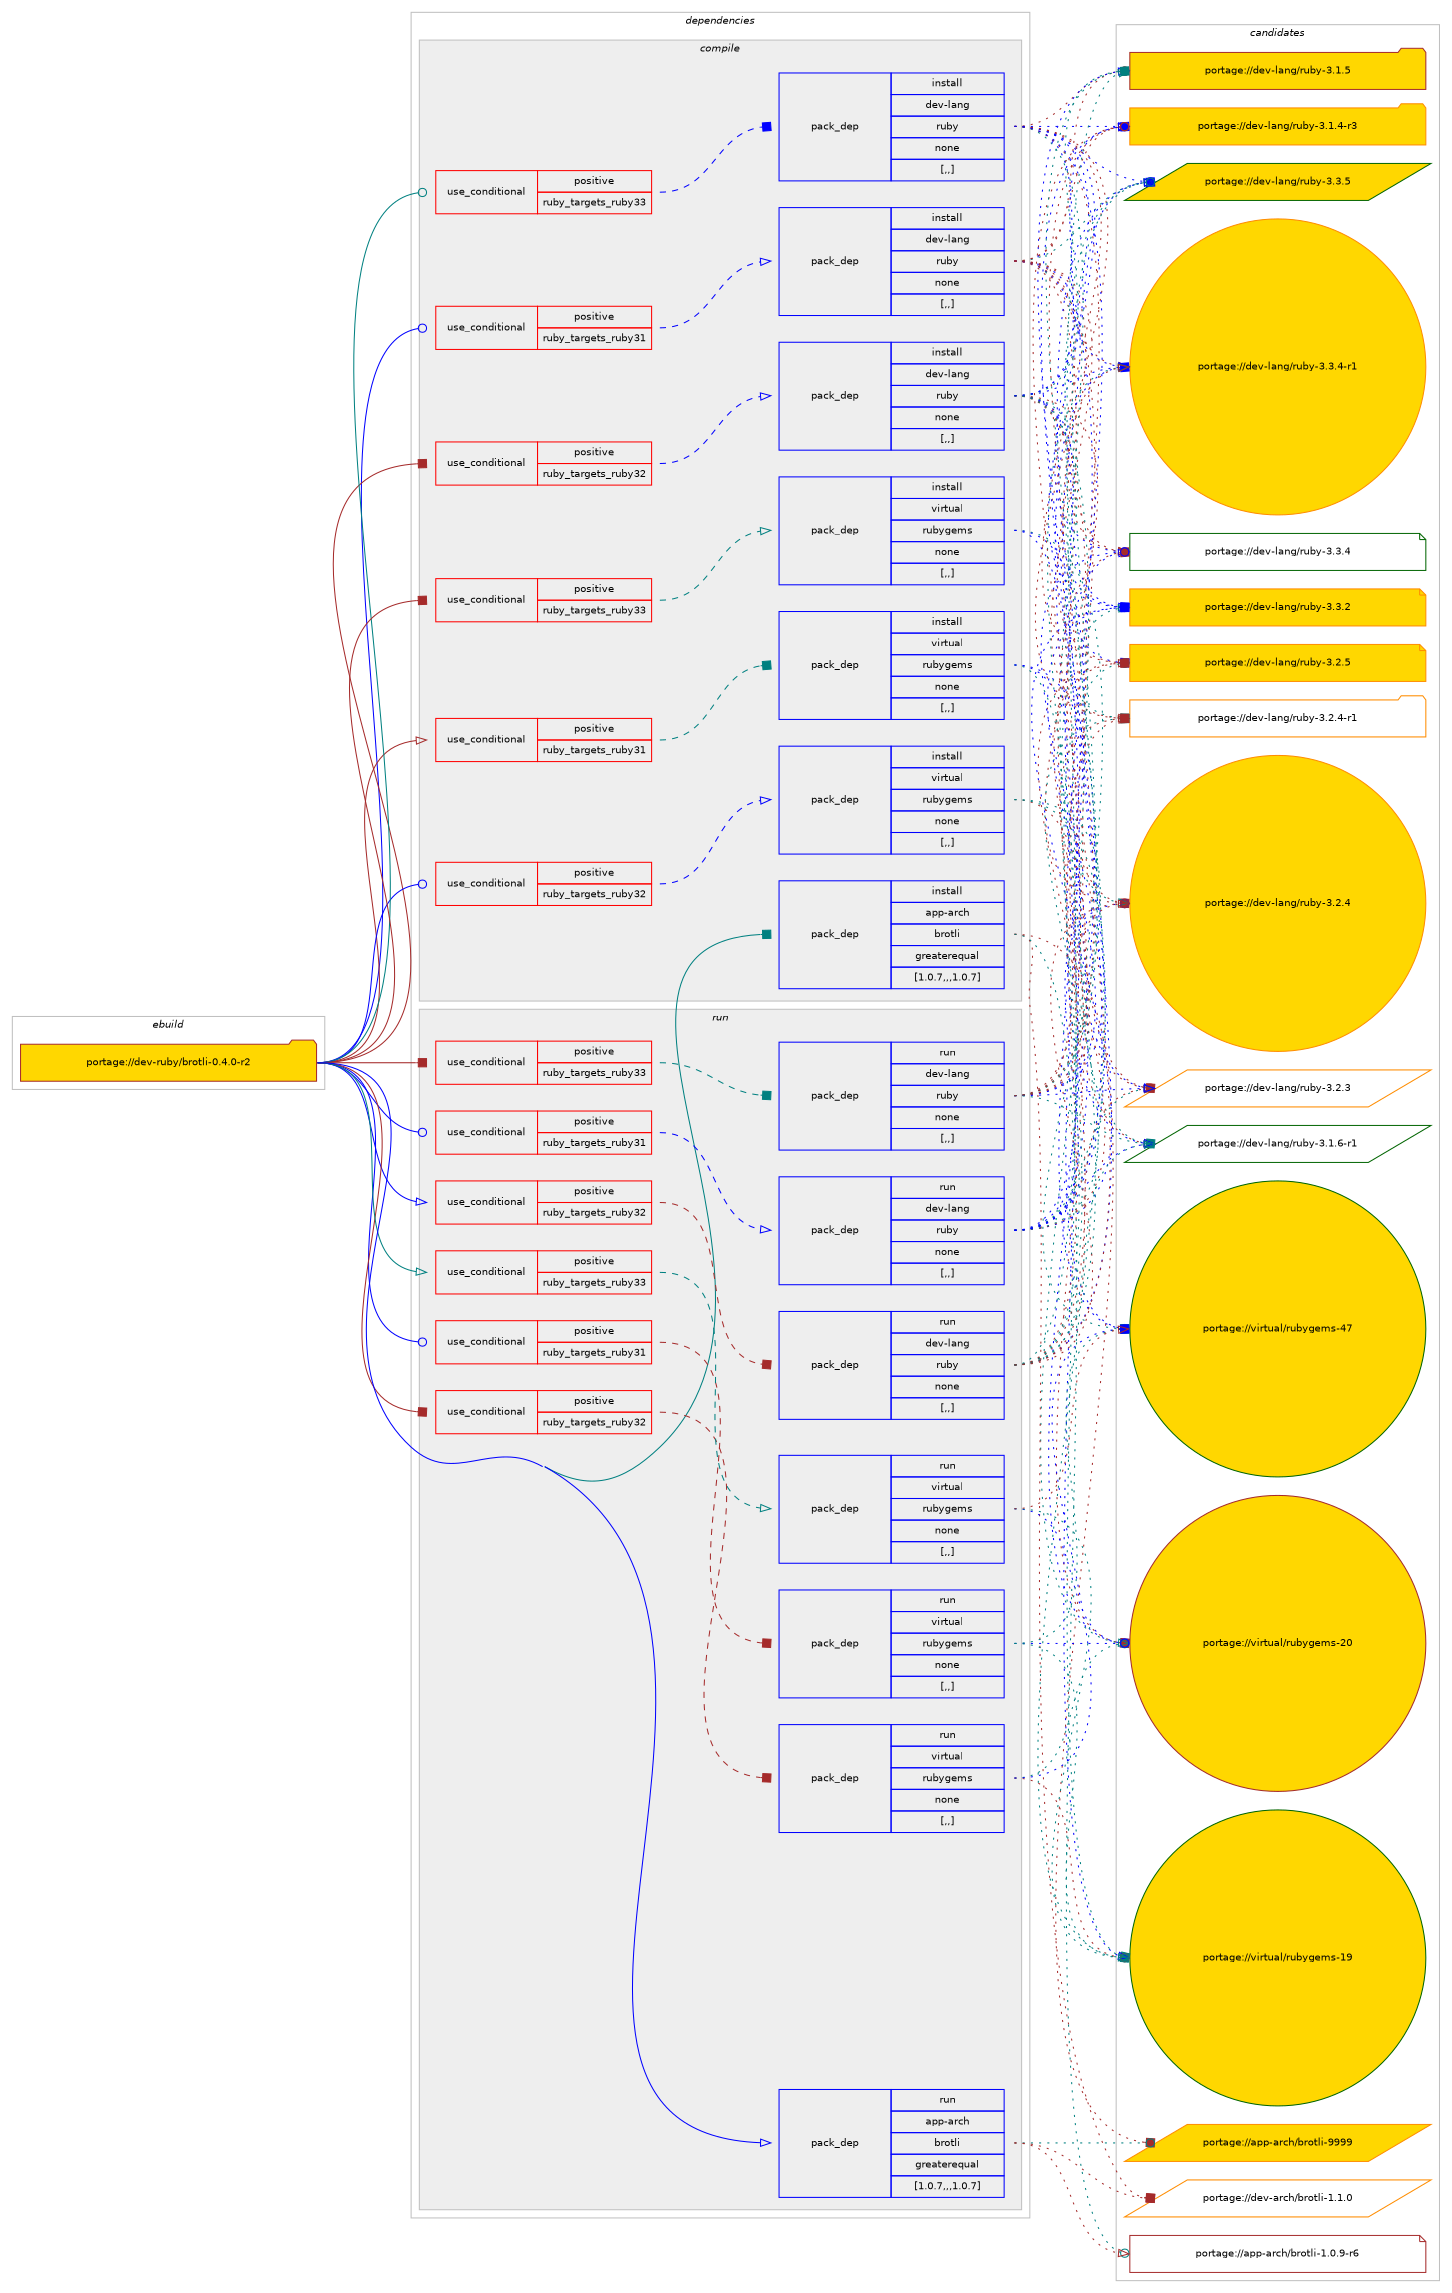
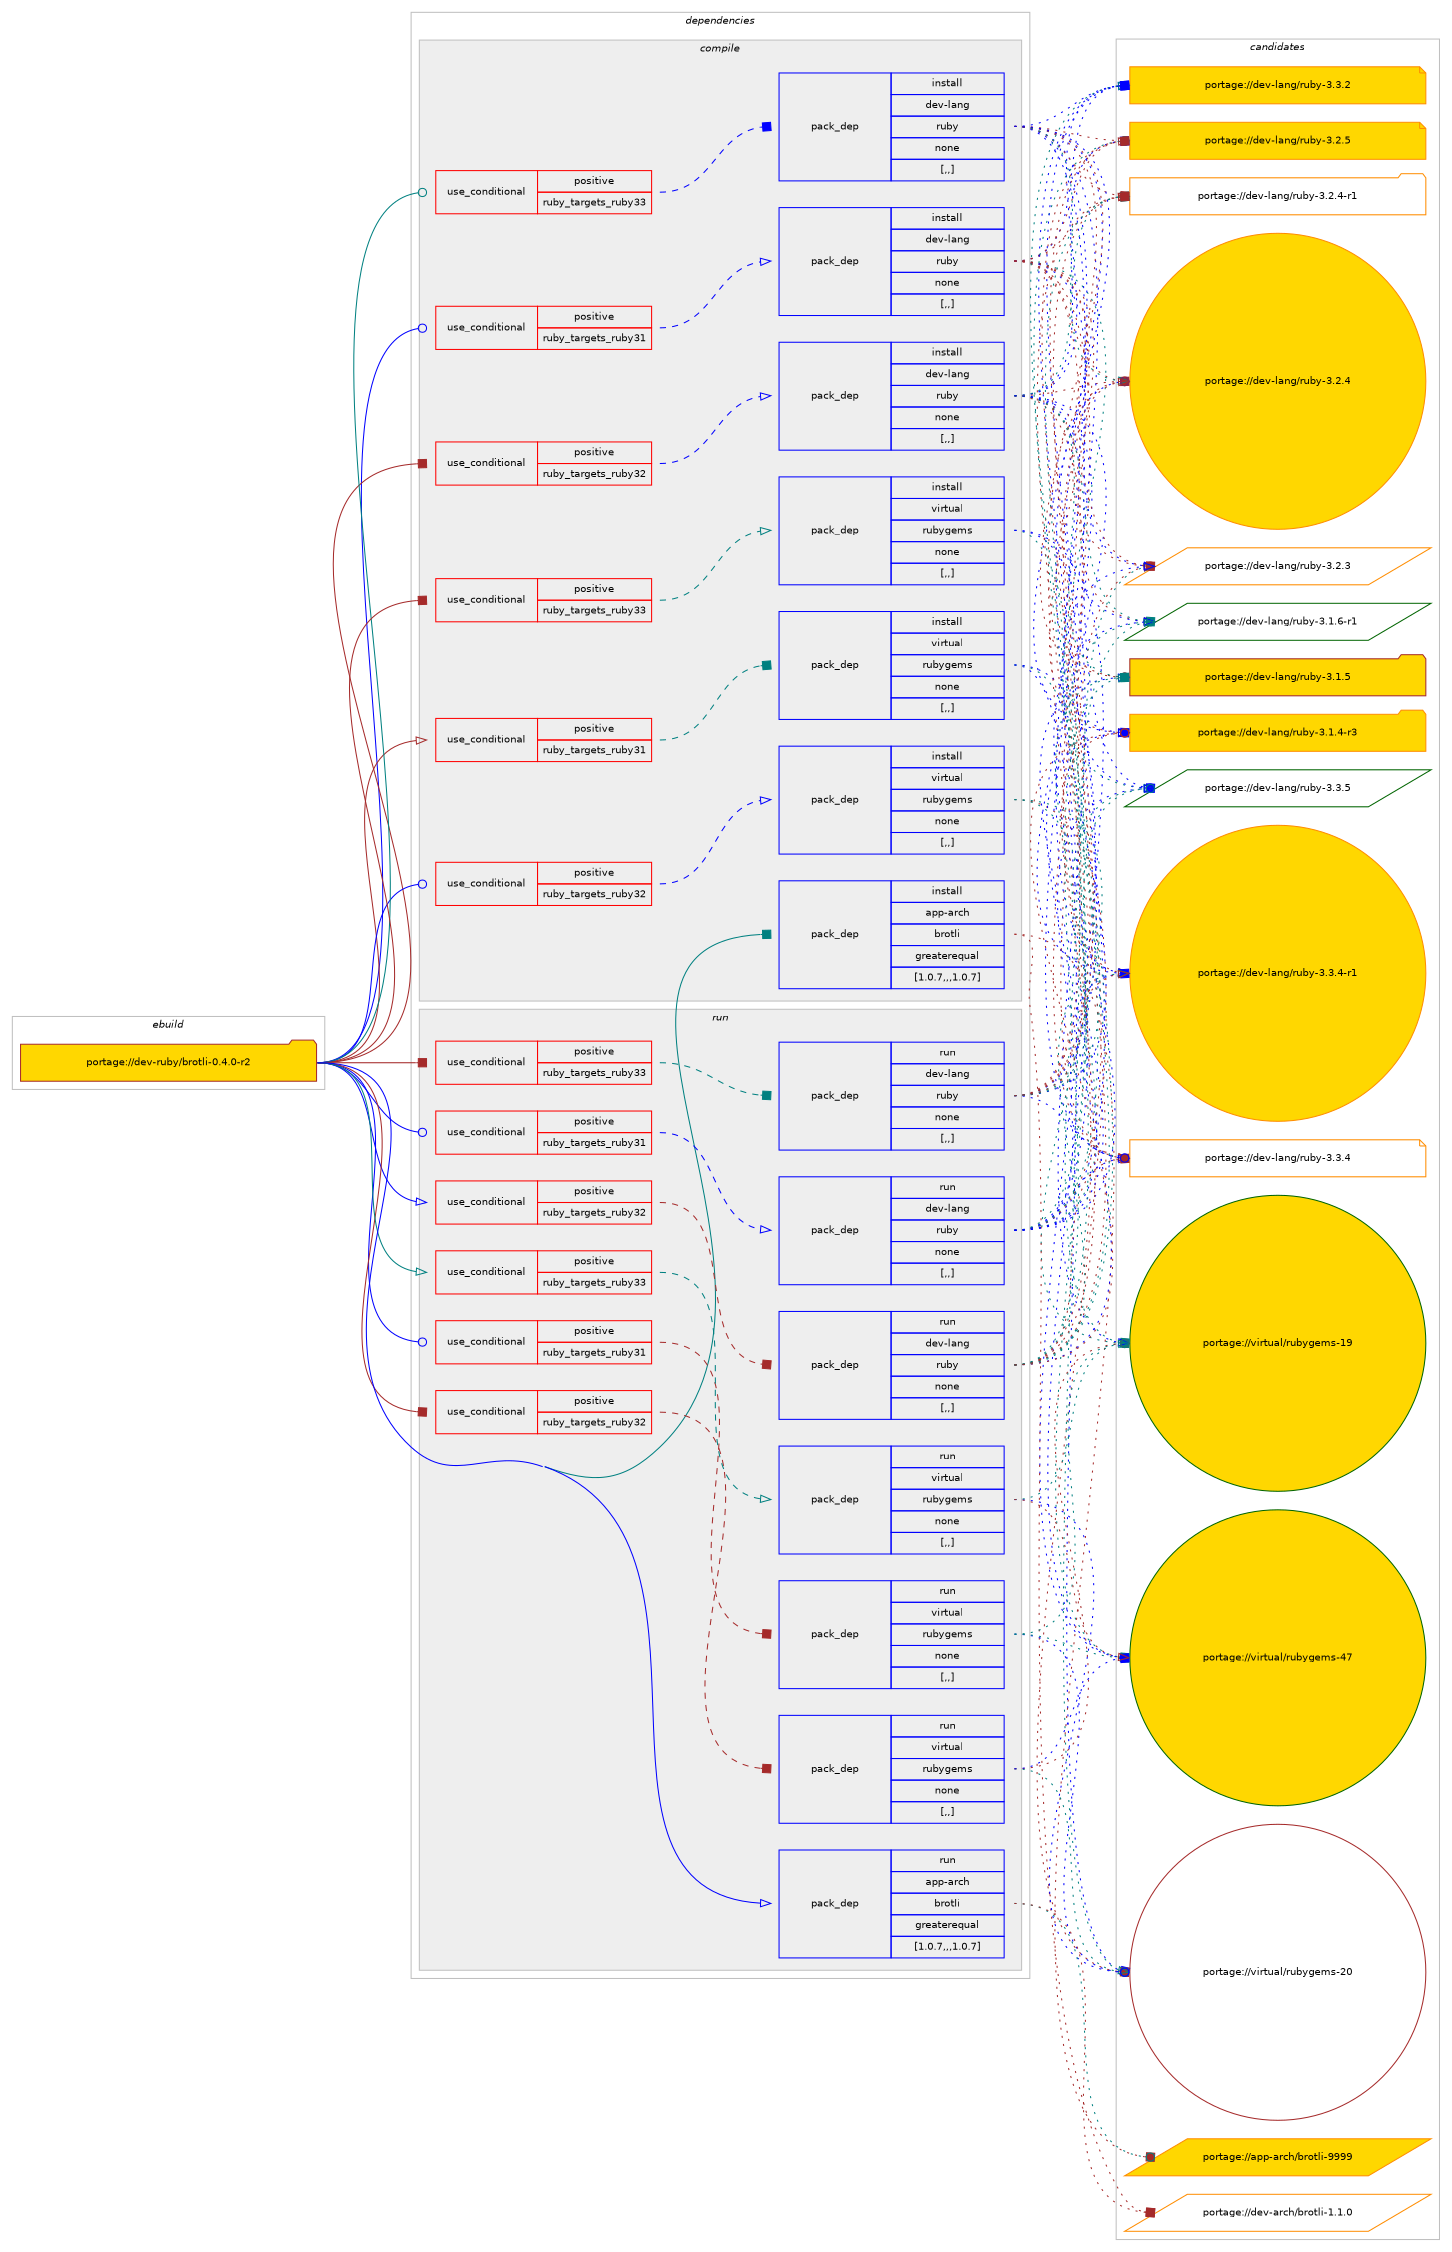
(1278, 182) -> (1278, 788)
(1278, 552) -> (1278, 1158)
(1278, 1643) -> (1278, 1972)
(1278, 2254) -> none
